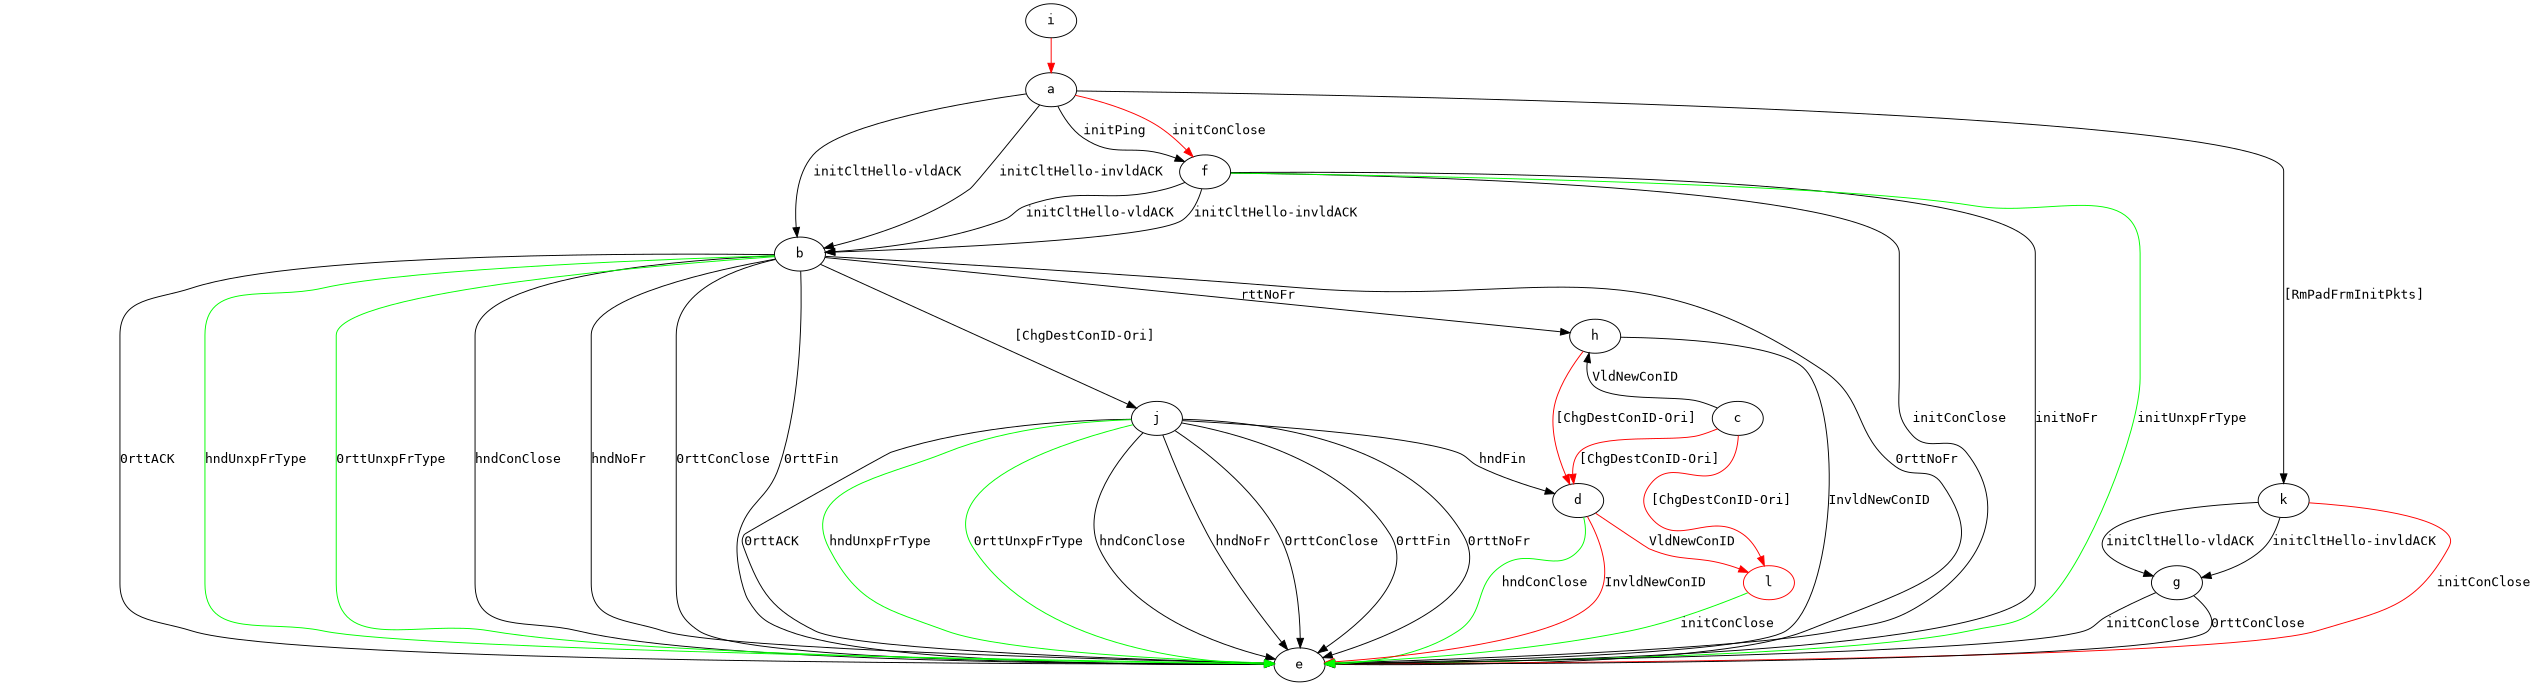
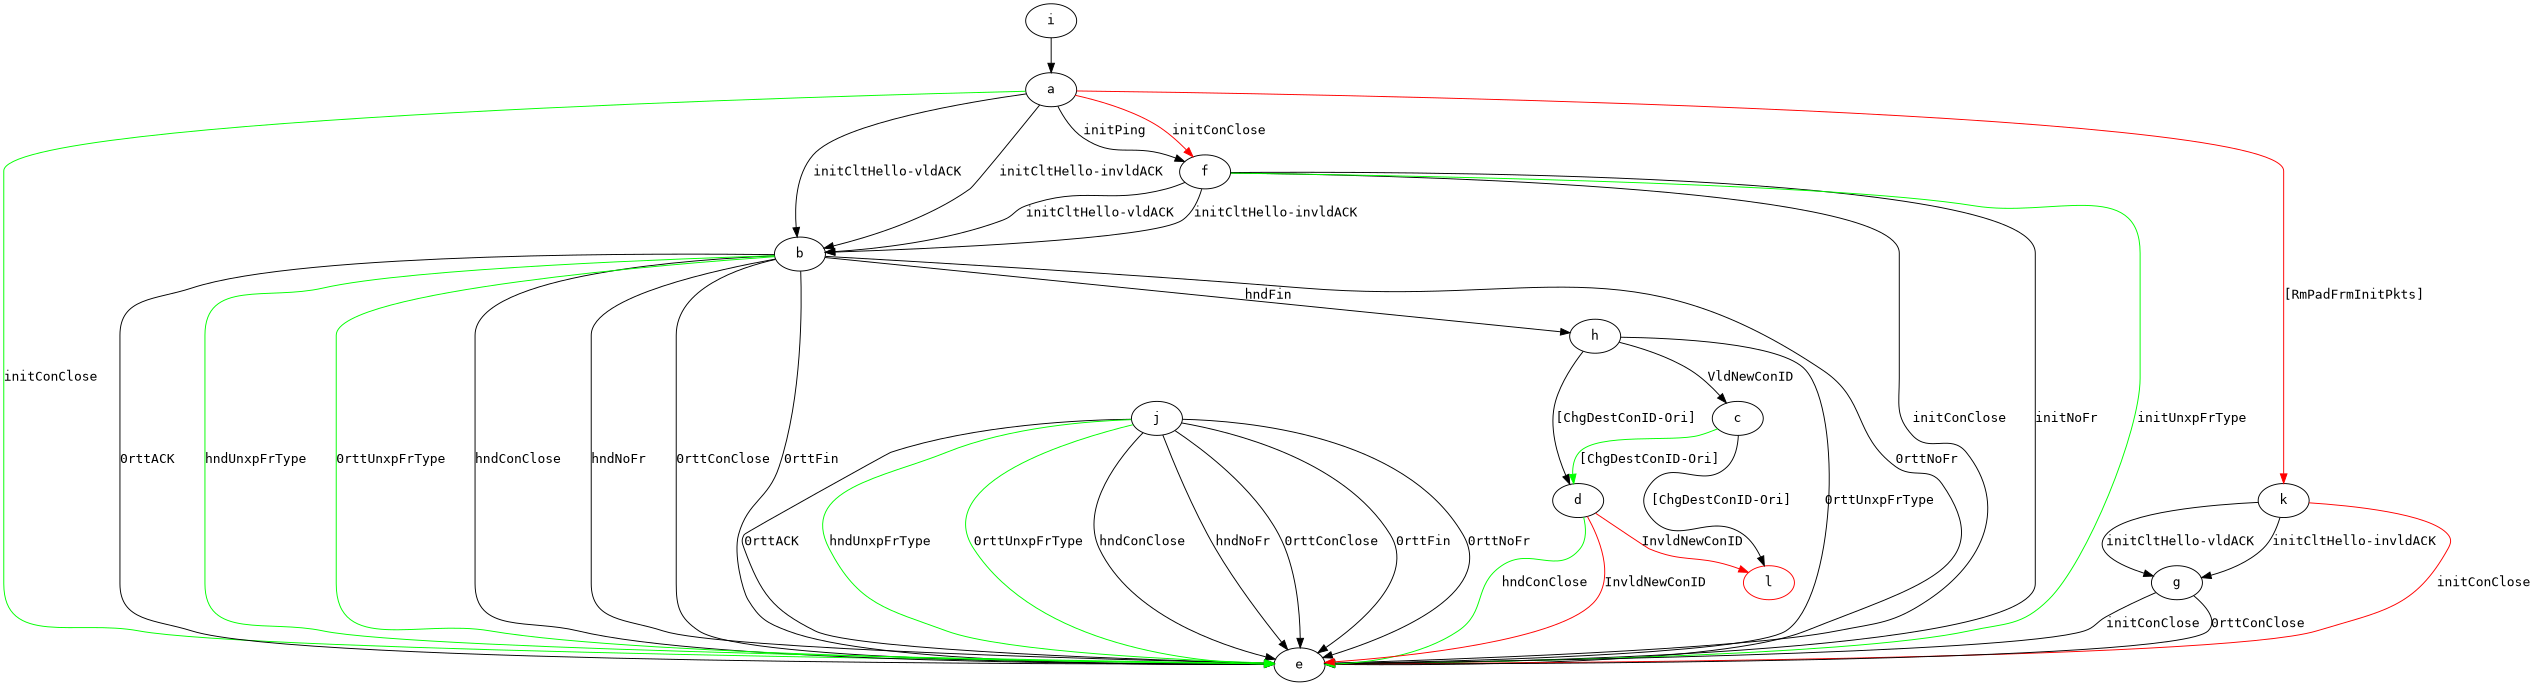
(1051, 51) -> (1051, 51)
(1835, 113) -> (1835, 113)
(1272, 295) -> (1272, 295)
(974, 334) -> none
(1642, 397) -> (1674, 361)
(1554, 411) -> (1554, 411)
(1369, 436) -> none
(1636, 439) -> (1636, 439)
(1883, 501) -> (1883, 501)
(1645, 506) -> (1645, 506)
(1696, 542) -> (1696, 542)
(1544, 645) -> (4, 506)
